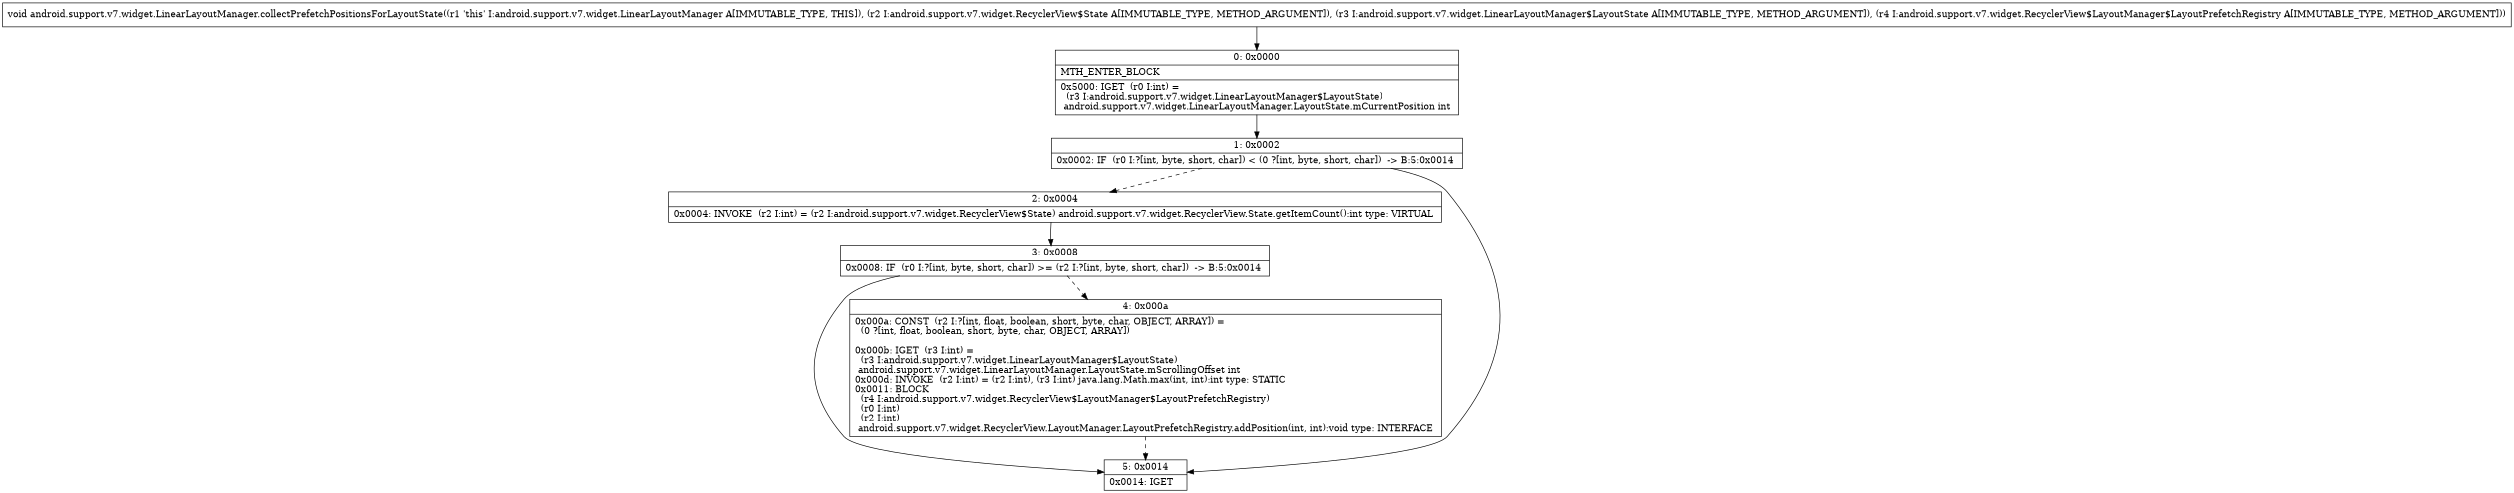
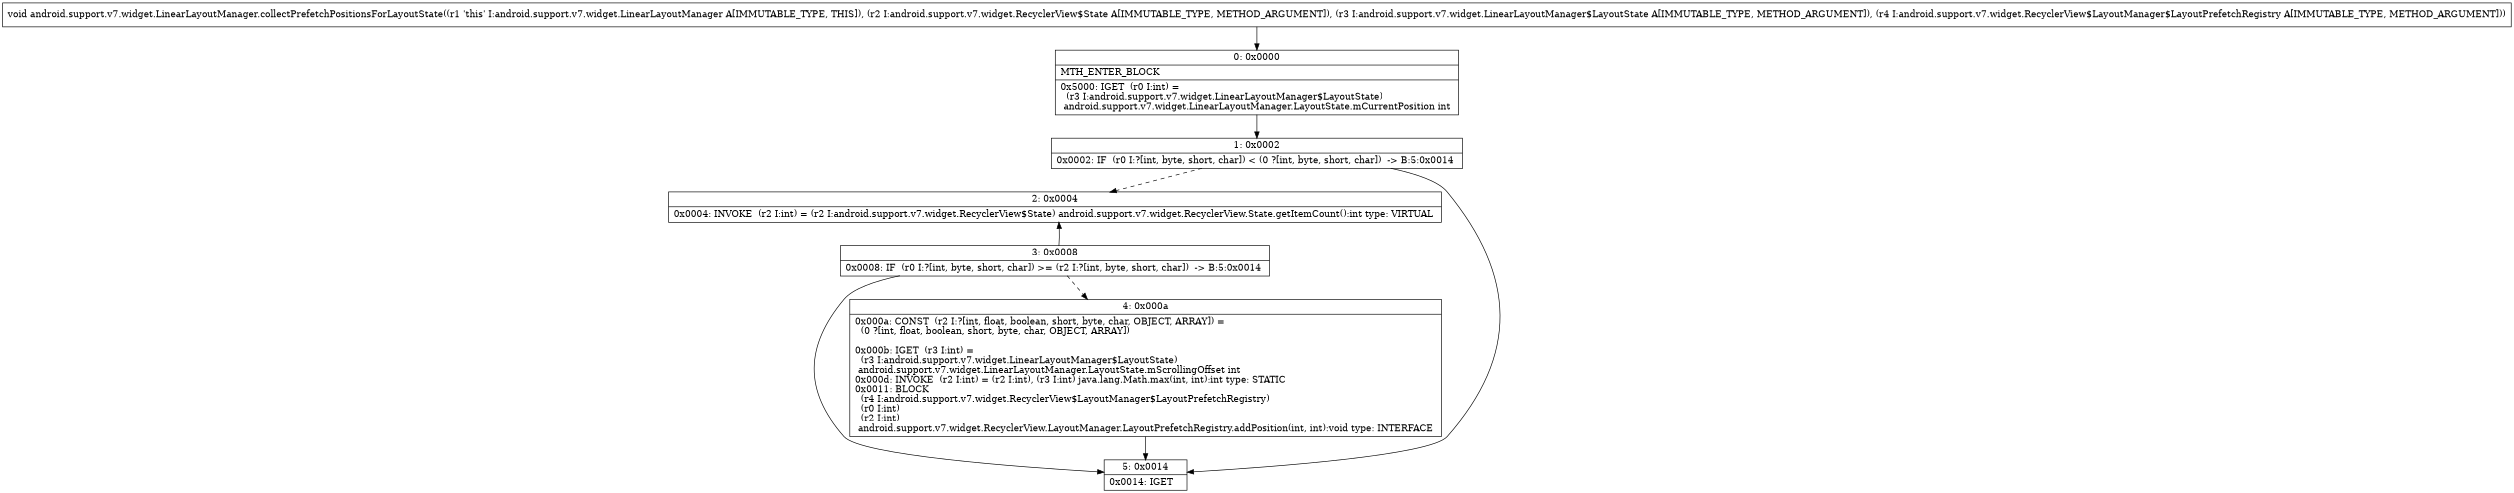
(1051, 231) -> (1059, 237)
(1146, 445) -> (1146, 445)
